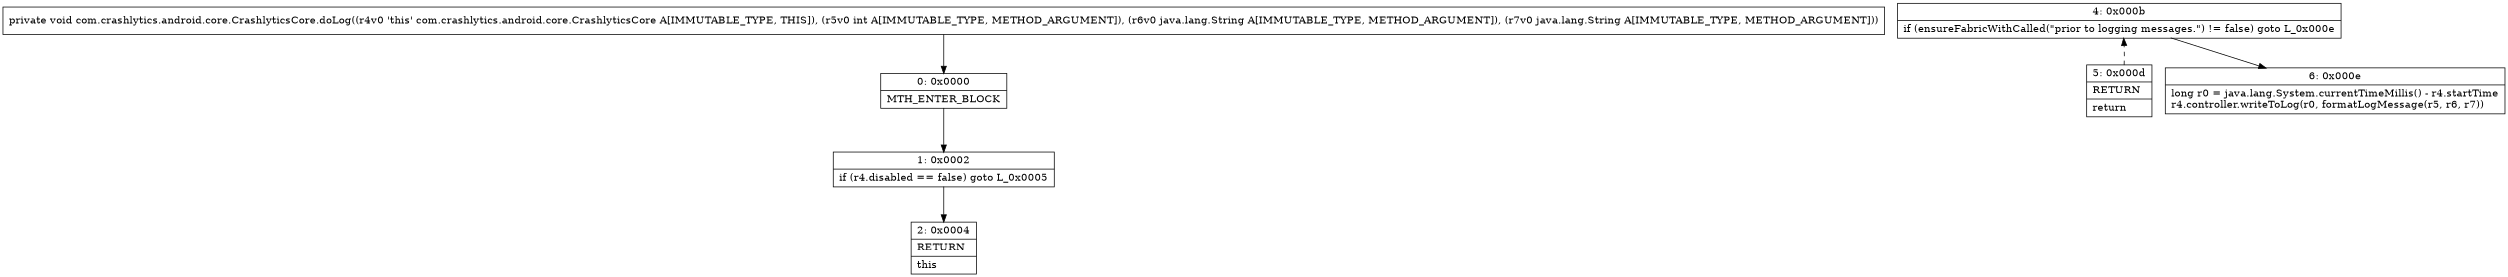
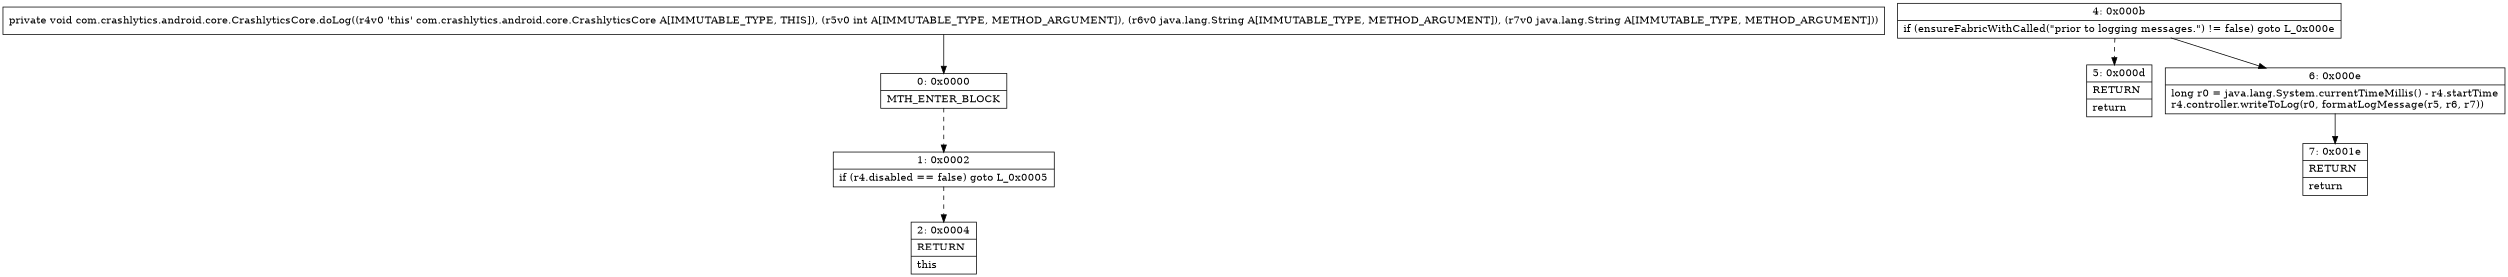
(2124, 55) -> (2114, 48)
(944, 126) -> (944, 126)
none -> (2335, 169)
(944, 201) -> (944, 201)
